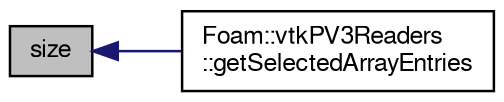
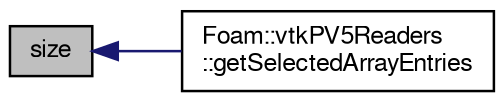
(338, 51) -> (338, 51)
